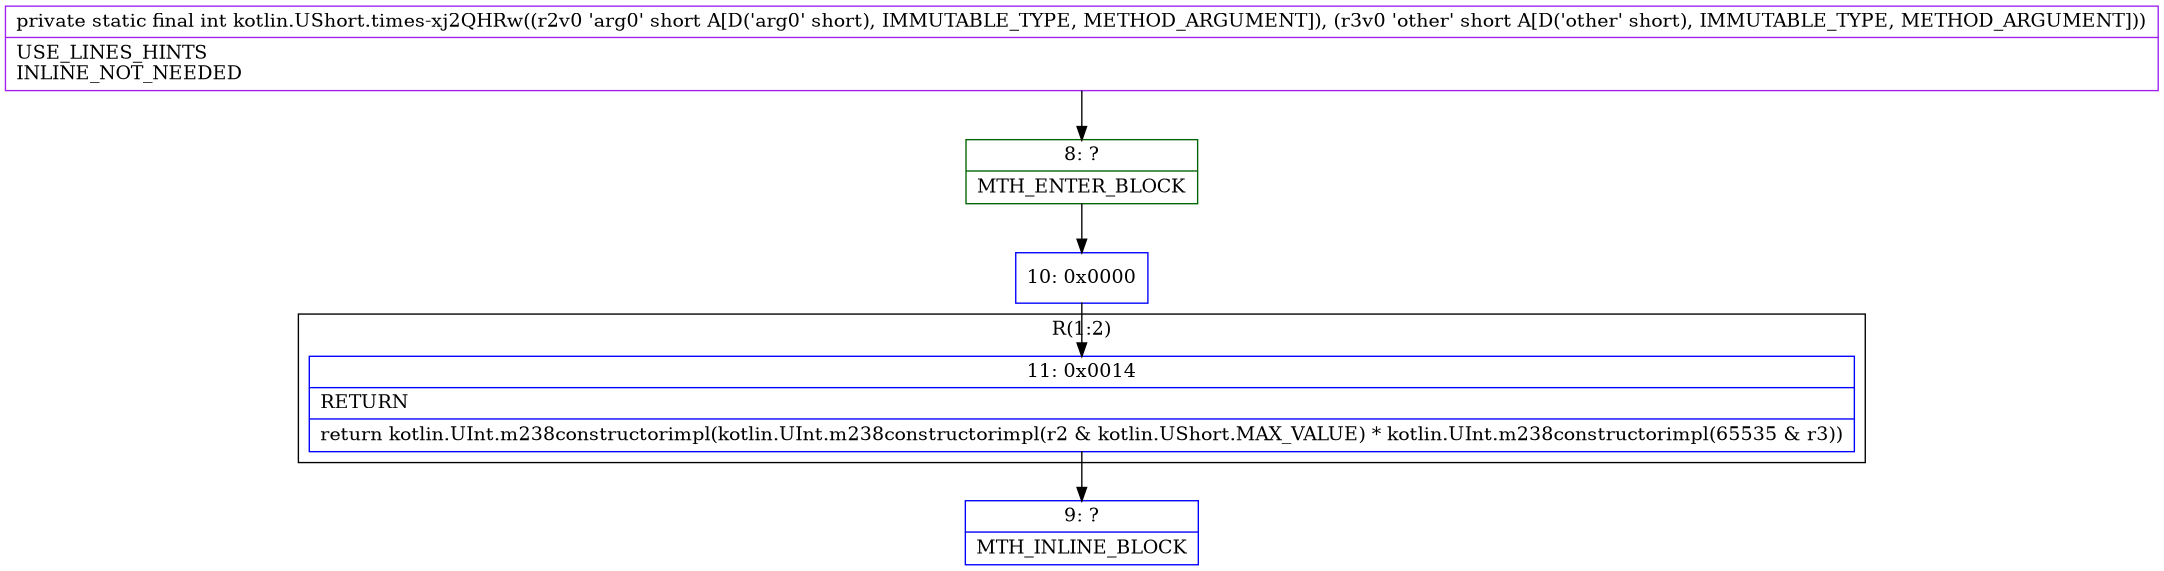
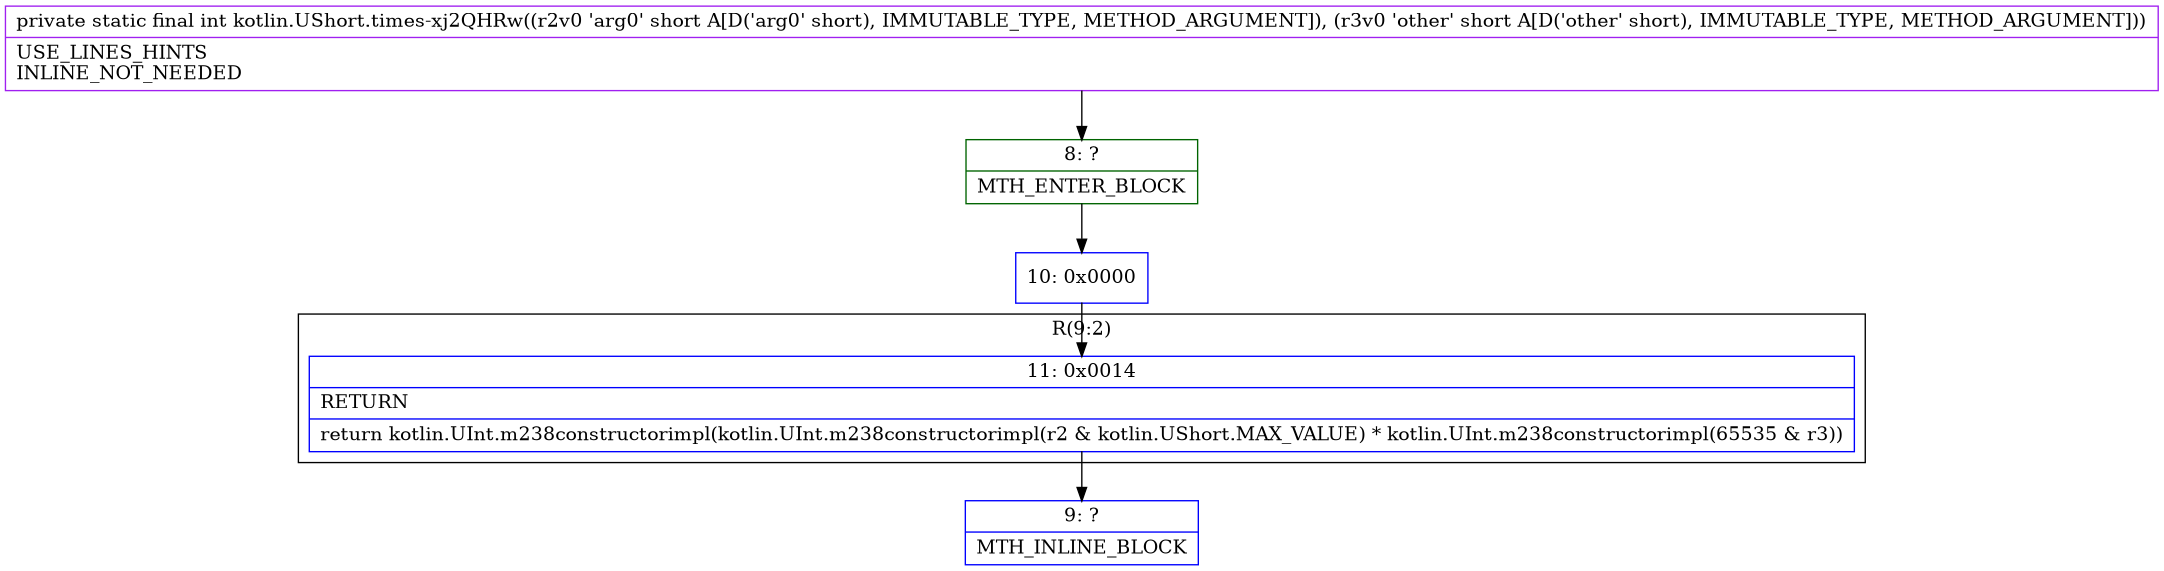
(1082, 330) -> (1082, 330)
